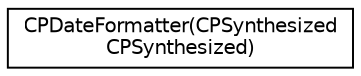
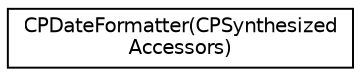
(180, 38) -> (180, 38)
